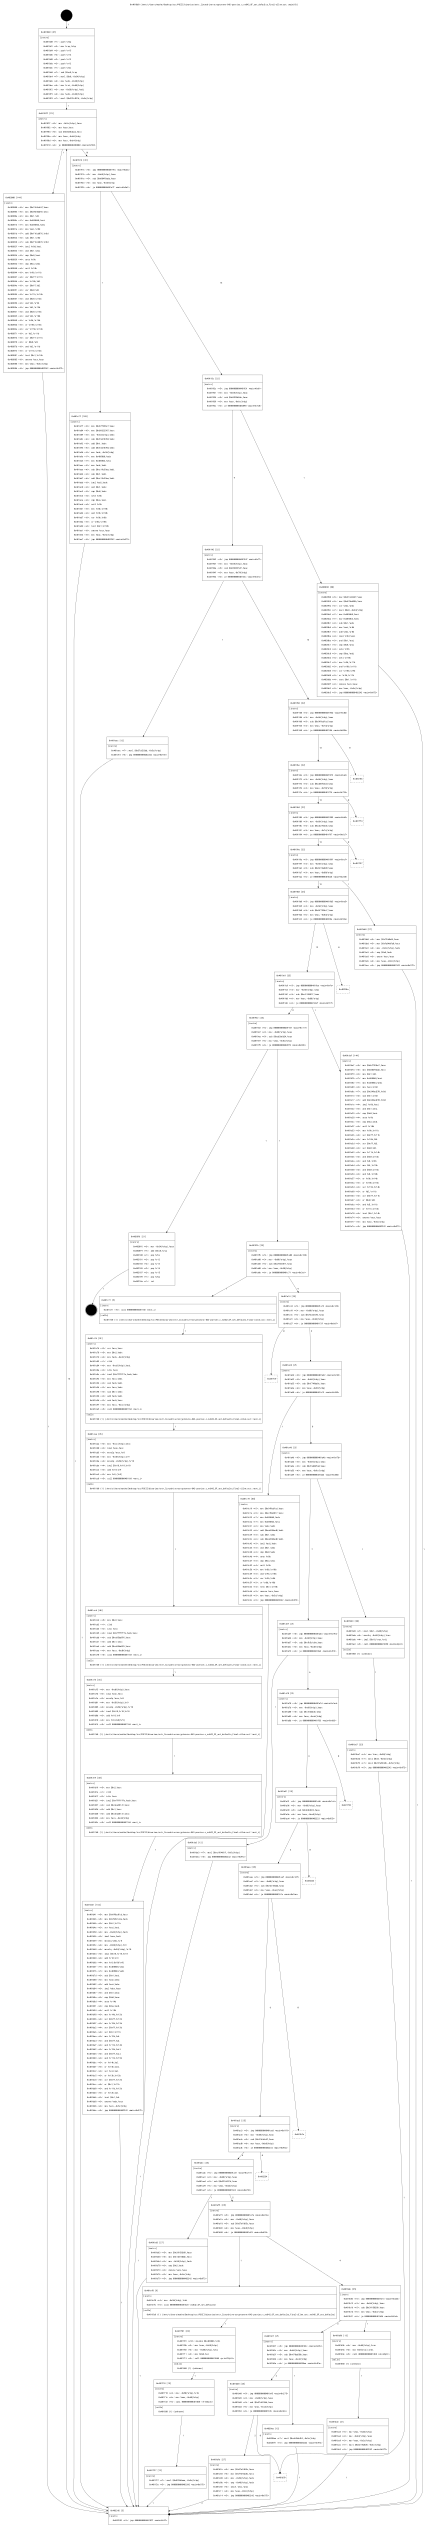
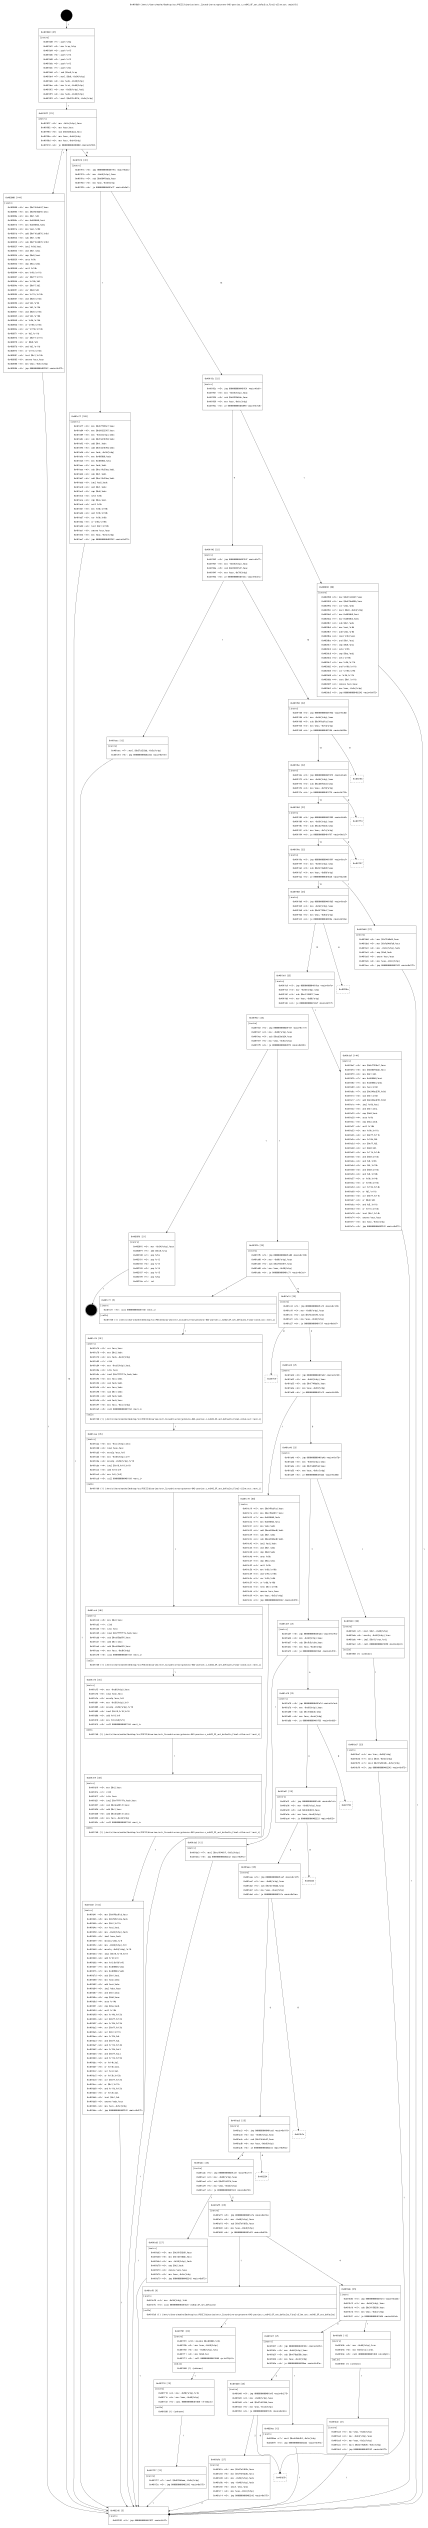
(291, 1010) -> none
